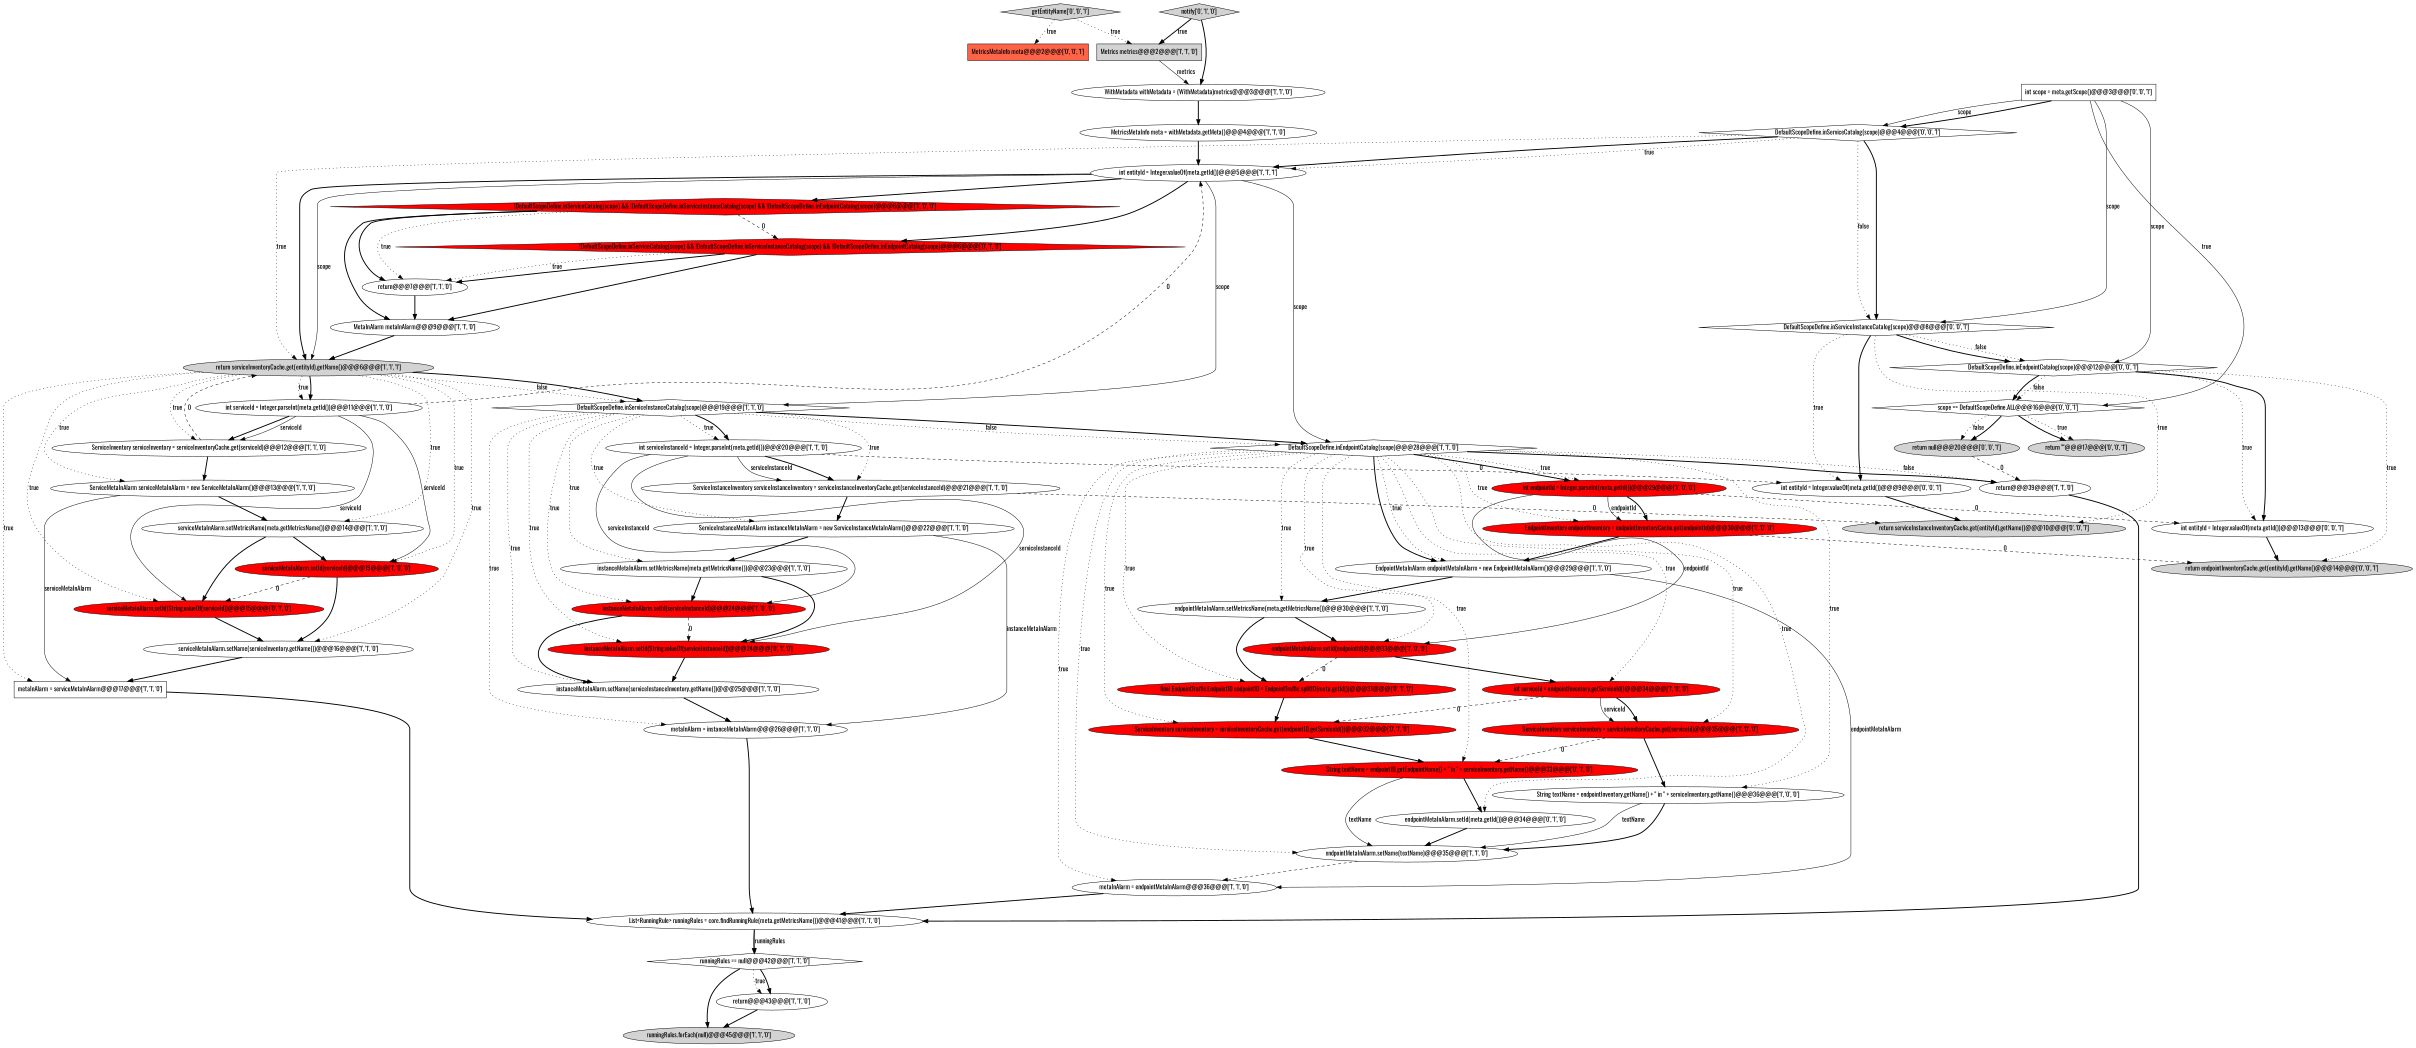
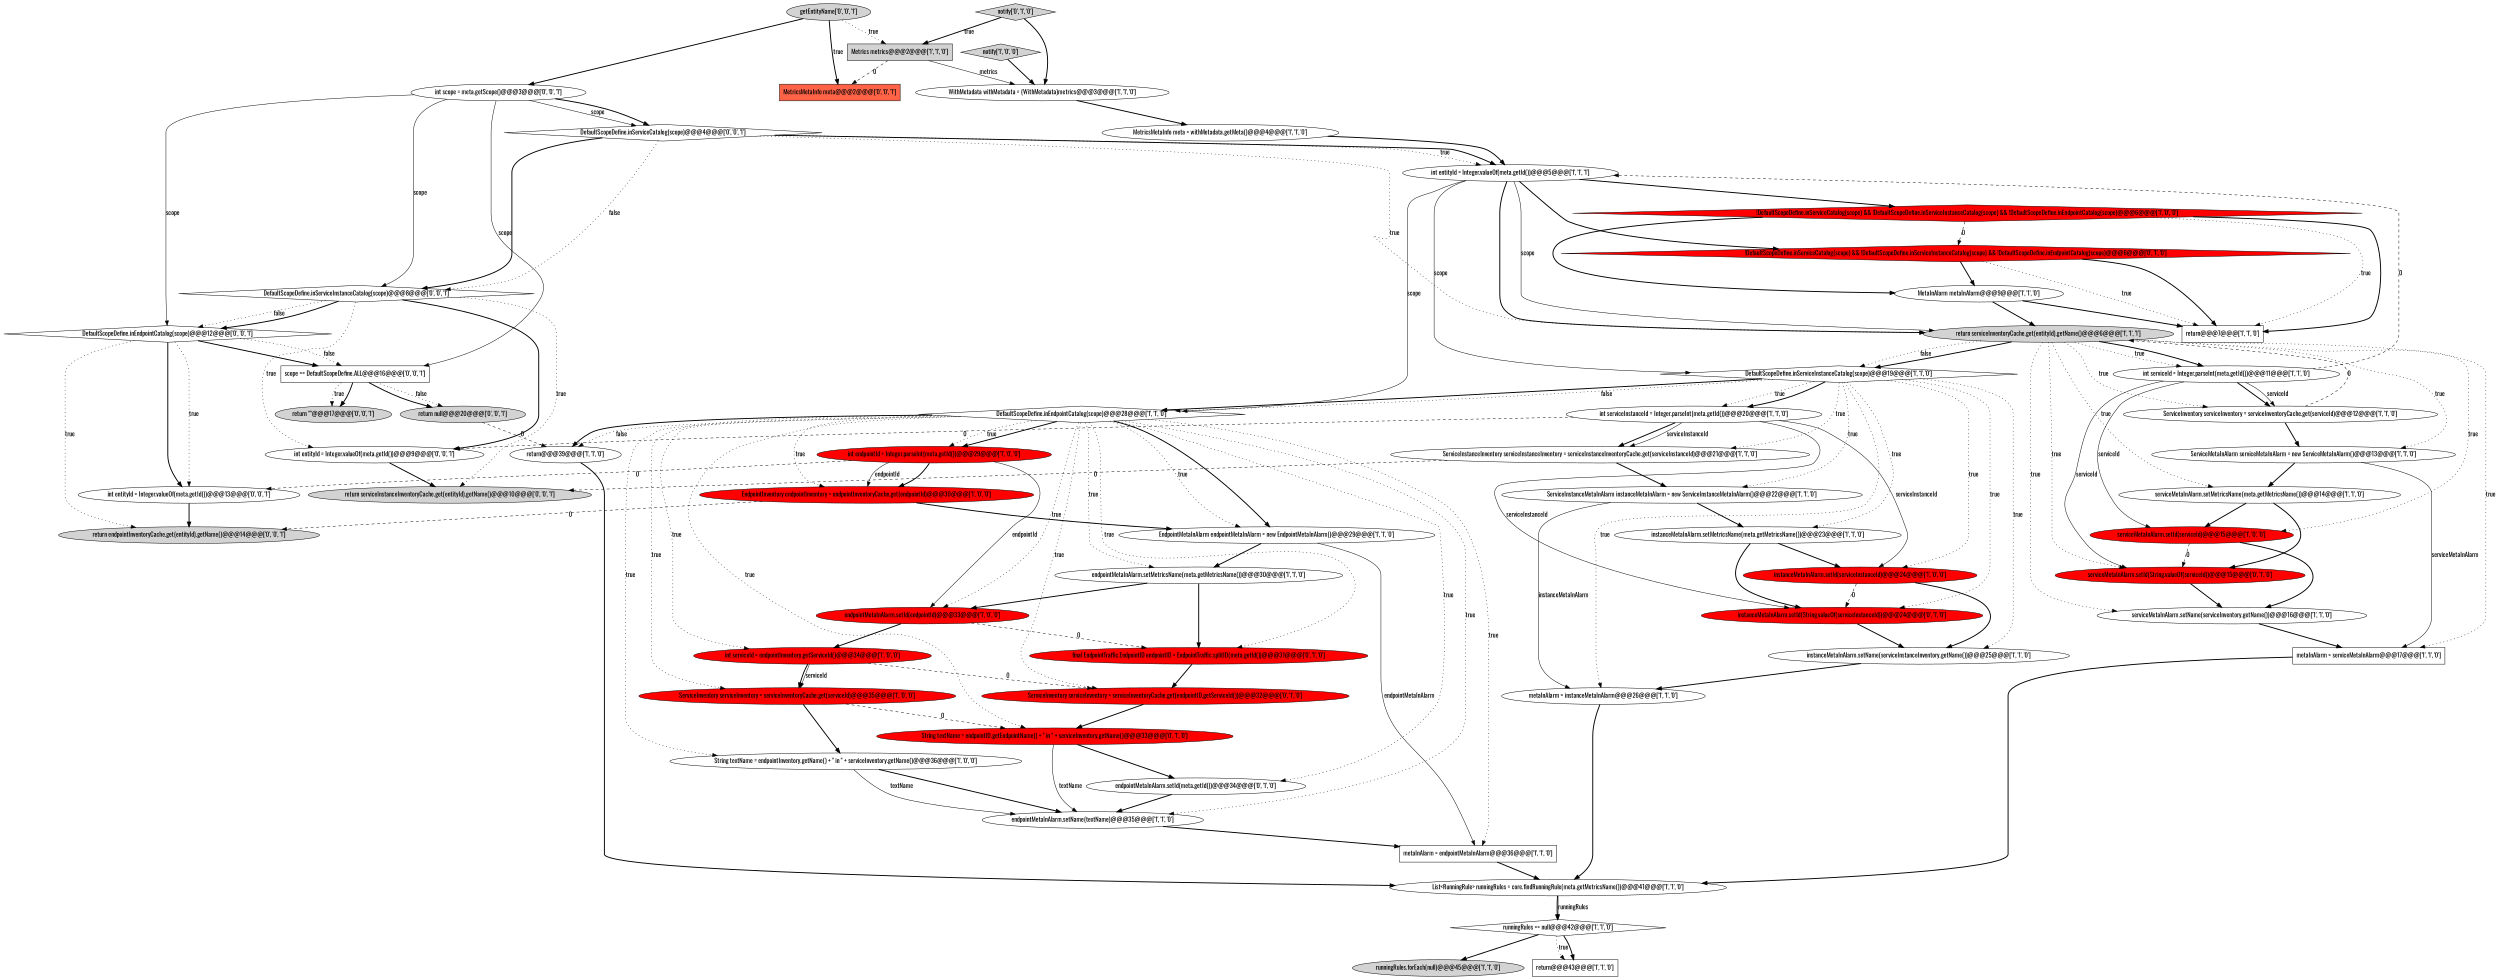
(1061, 12) -> (829, 12)
(1046, 30) -> (832, 50)
none -> (668, 51)
none -> (1001, 52)
none -> (872, 71)
(2089, 92) -> (498, 92)
(2207, 247) -> (505, 233)
(415, 287) -> (2223, 334)
(415, 305) -> (2100, 313)
(2008, 408) -> (355, 374)
(1293, 870) -> (1279, 836)
(1174, 888) -> (1478, 854)
(772, 1002) -> (1575, 968)
(743, 1017) -> none
